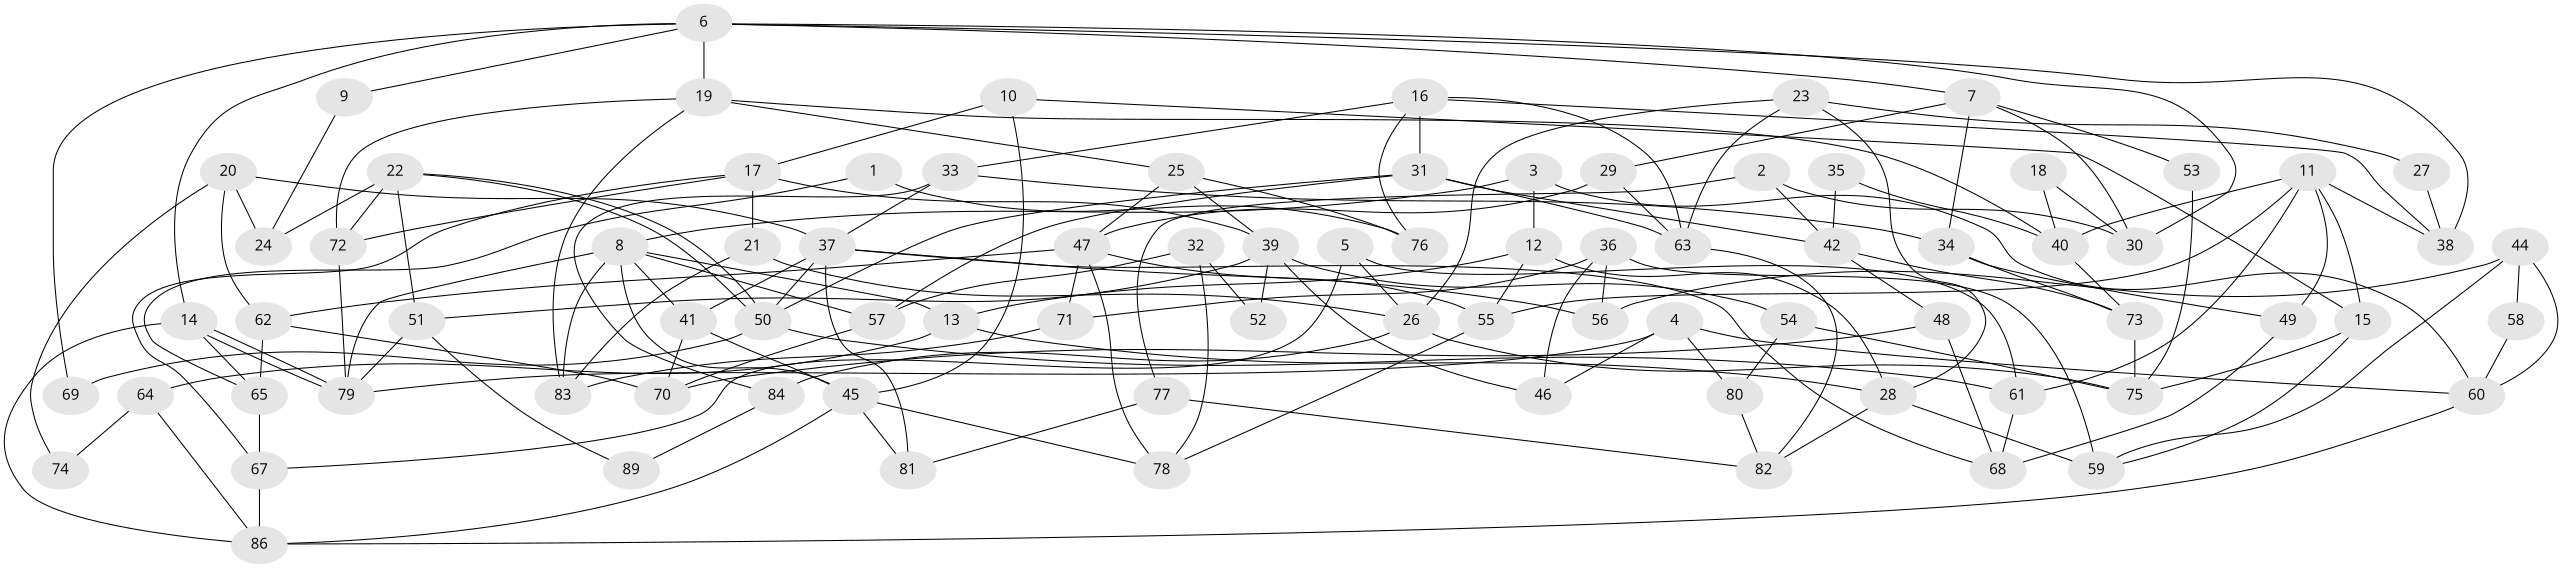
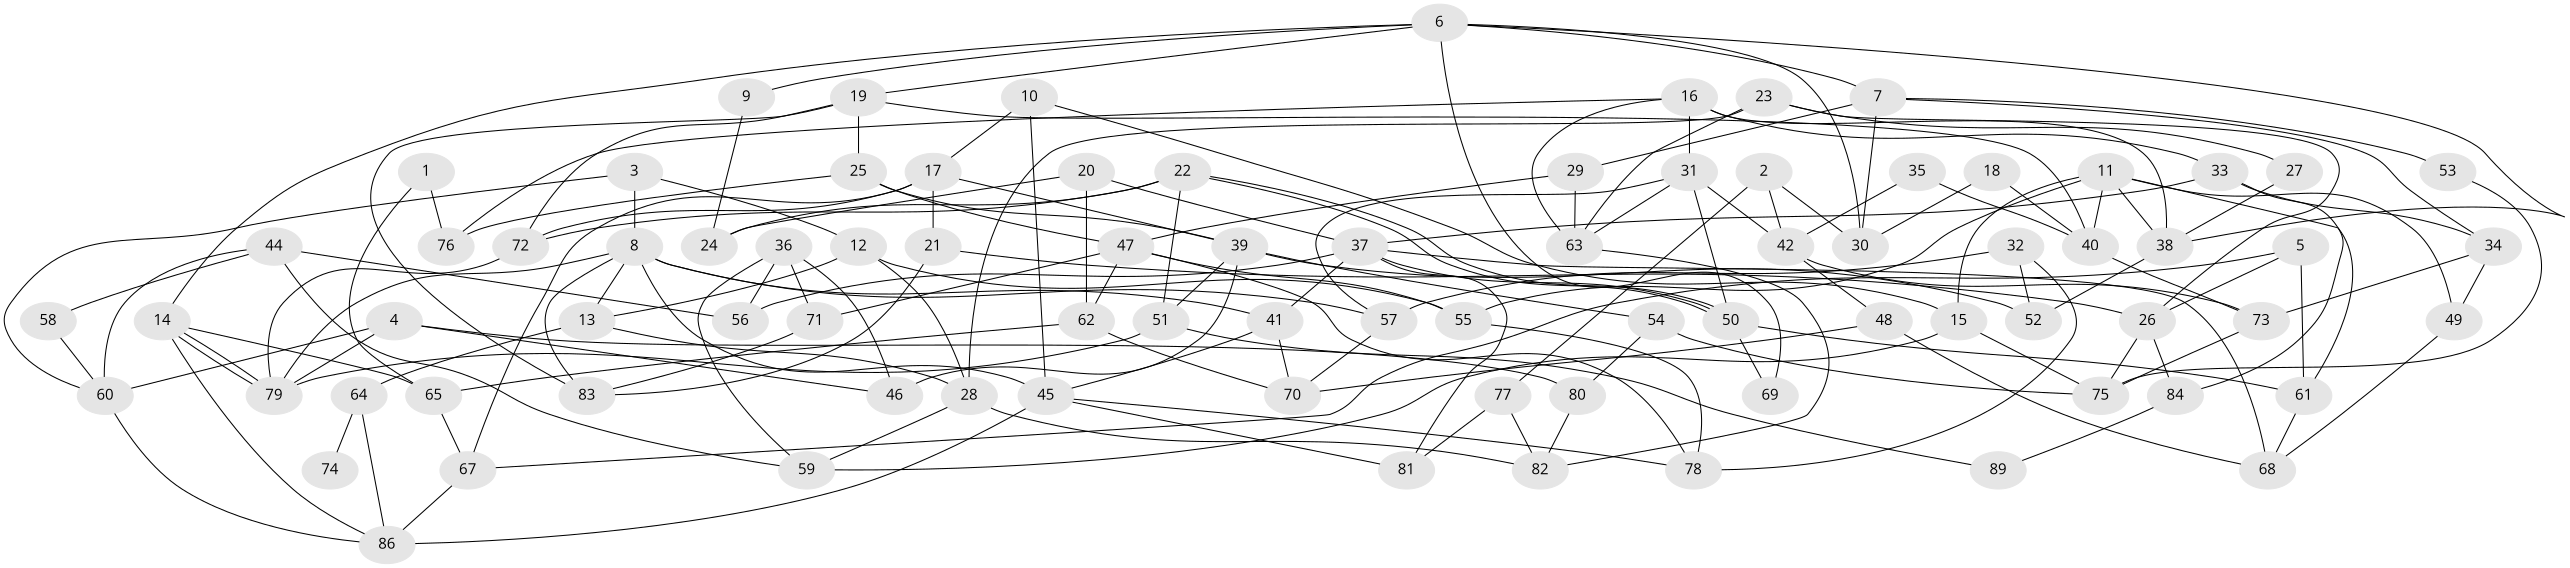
none -> (2086, 291)
(77, 296) -> none
